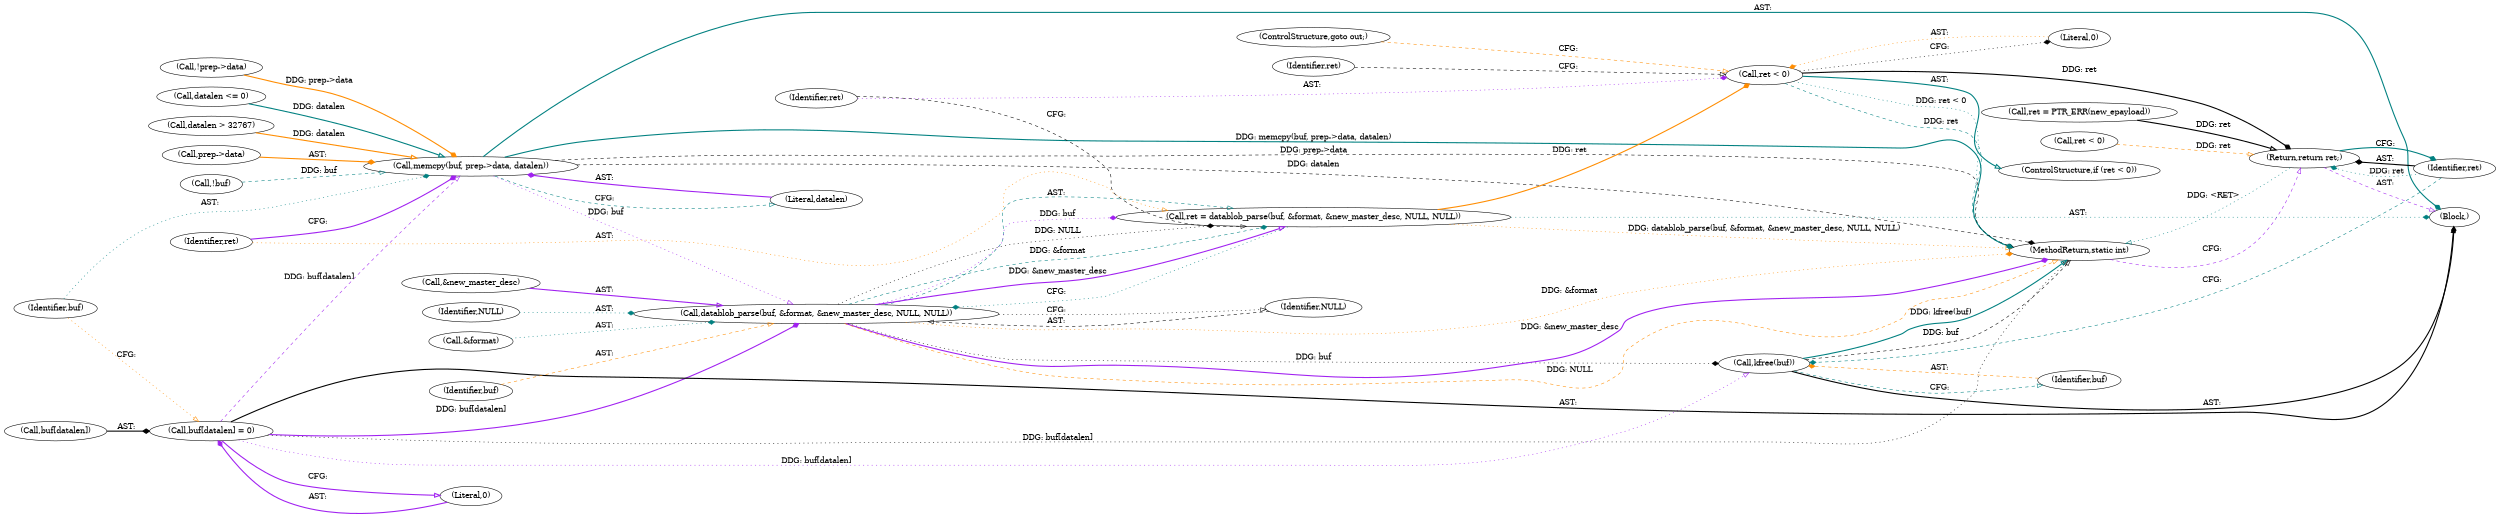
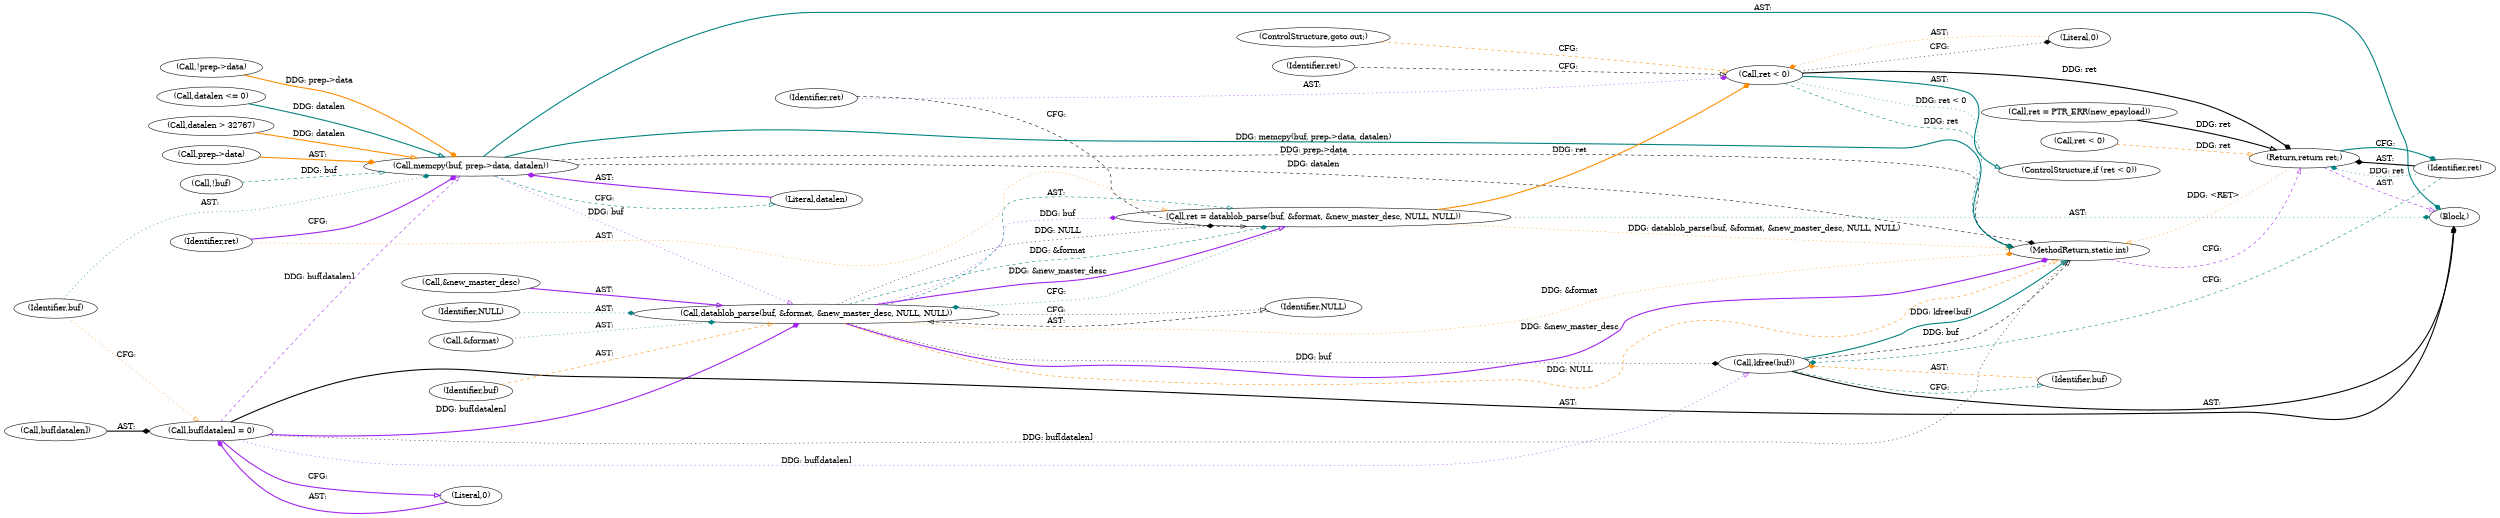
(2214, 213) -> (2214, 213)
